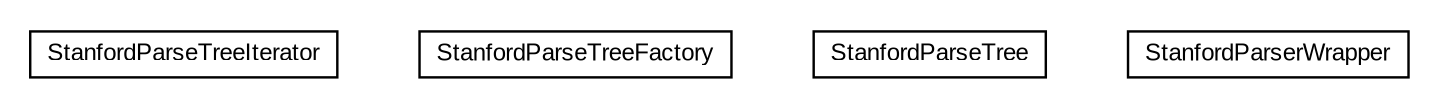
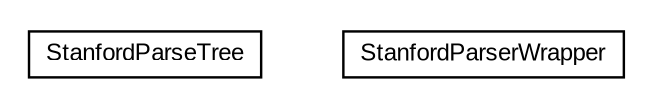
(183, 53) -> none
(574, 53) -> none
